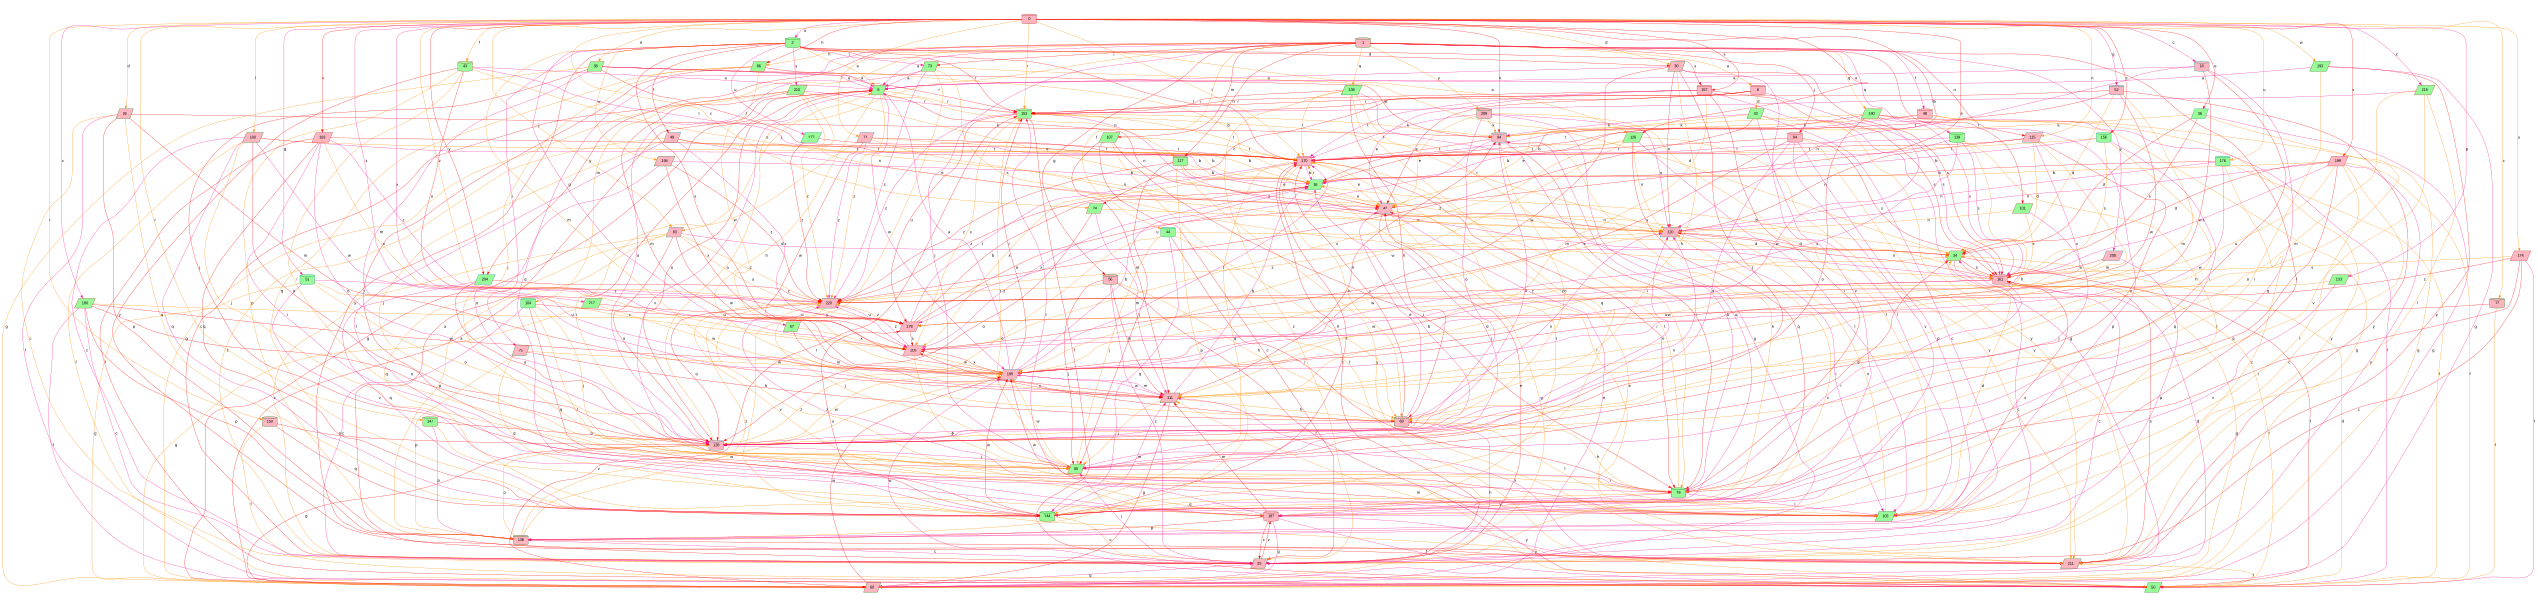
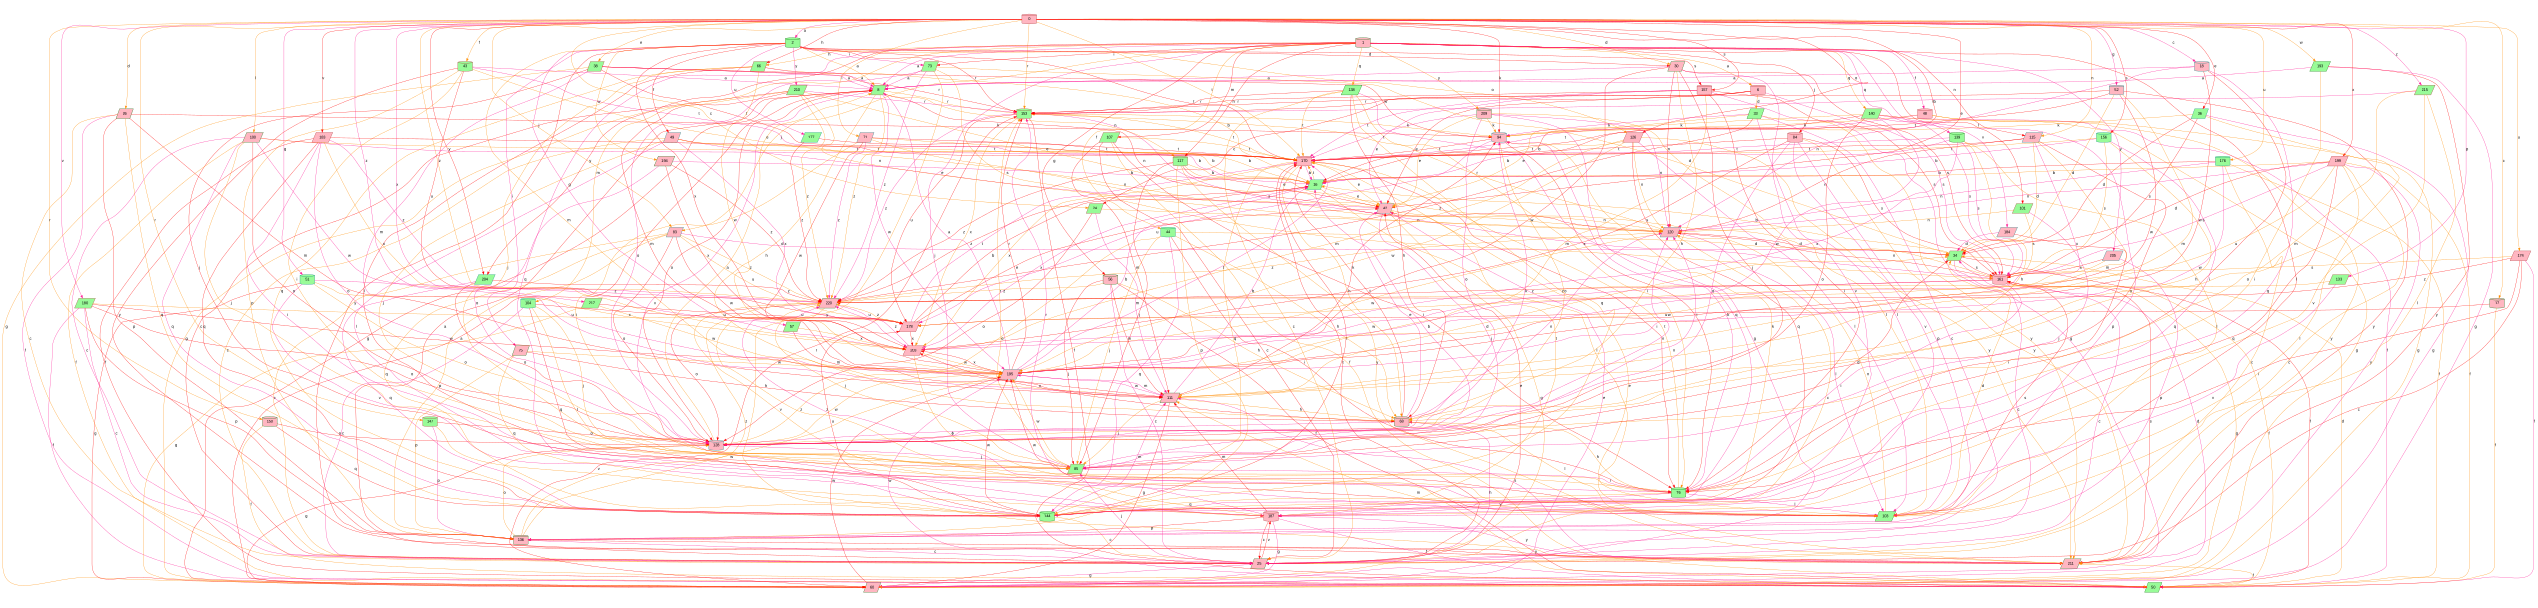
(1633, 137) -> (1633, 137)
none -> (2007, 232)
(1337, 244) -> (1337, 244)
(137, 577) -> (137, 577)
